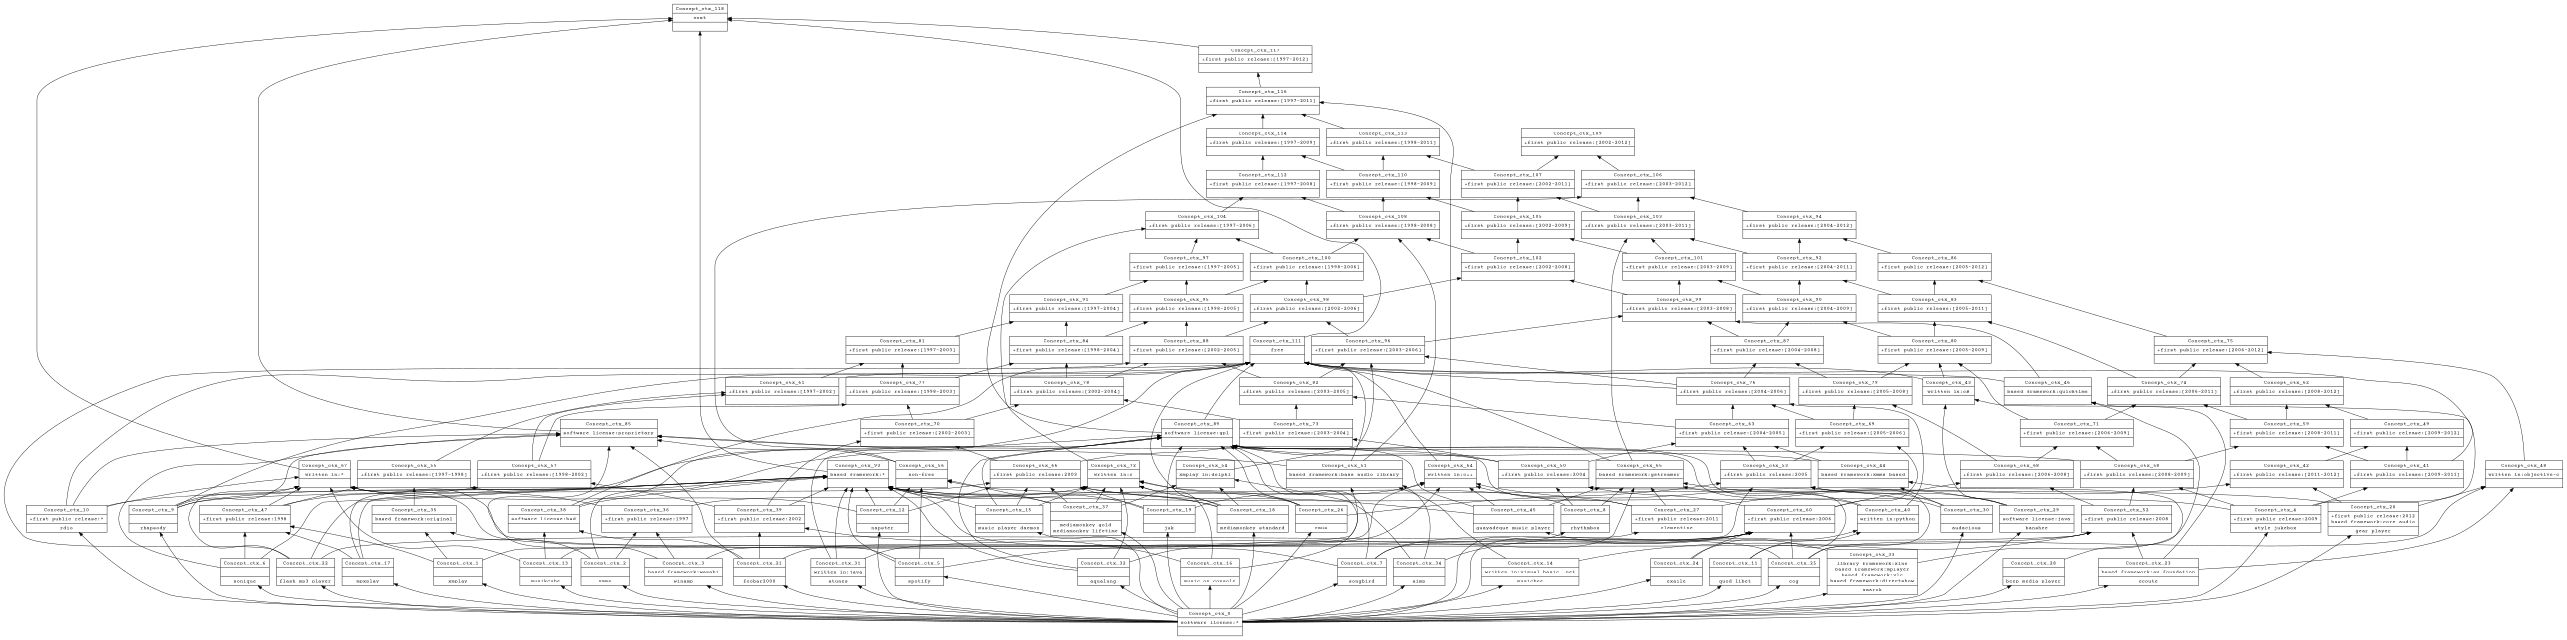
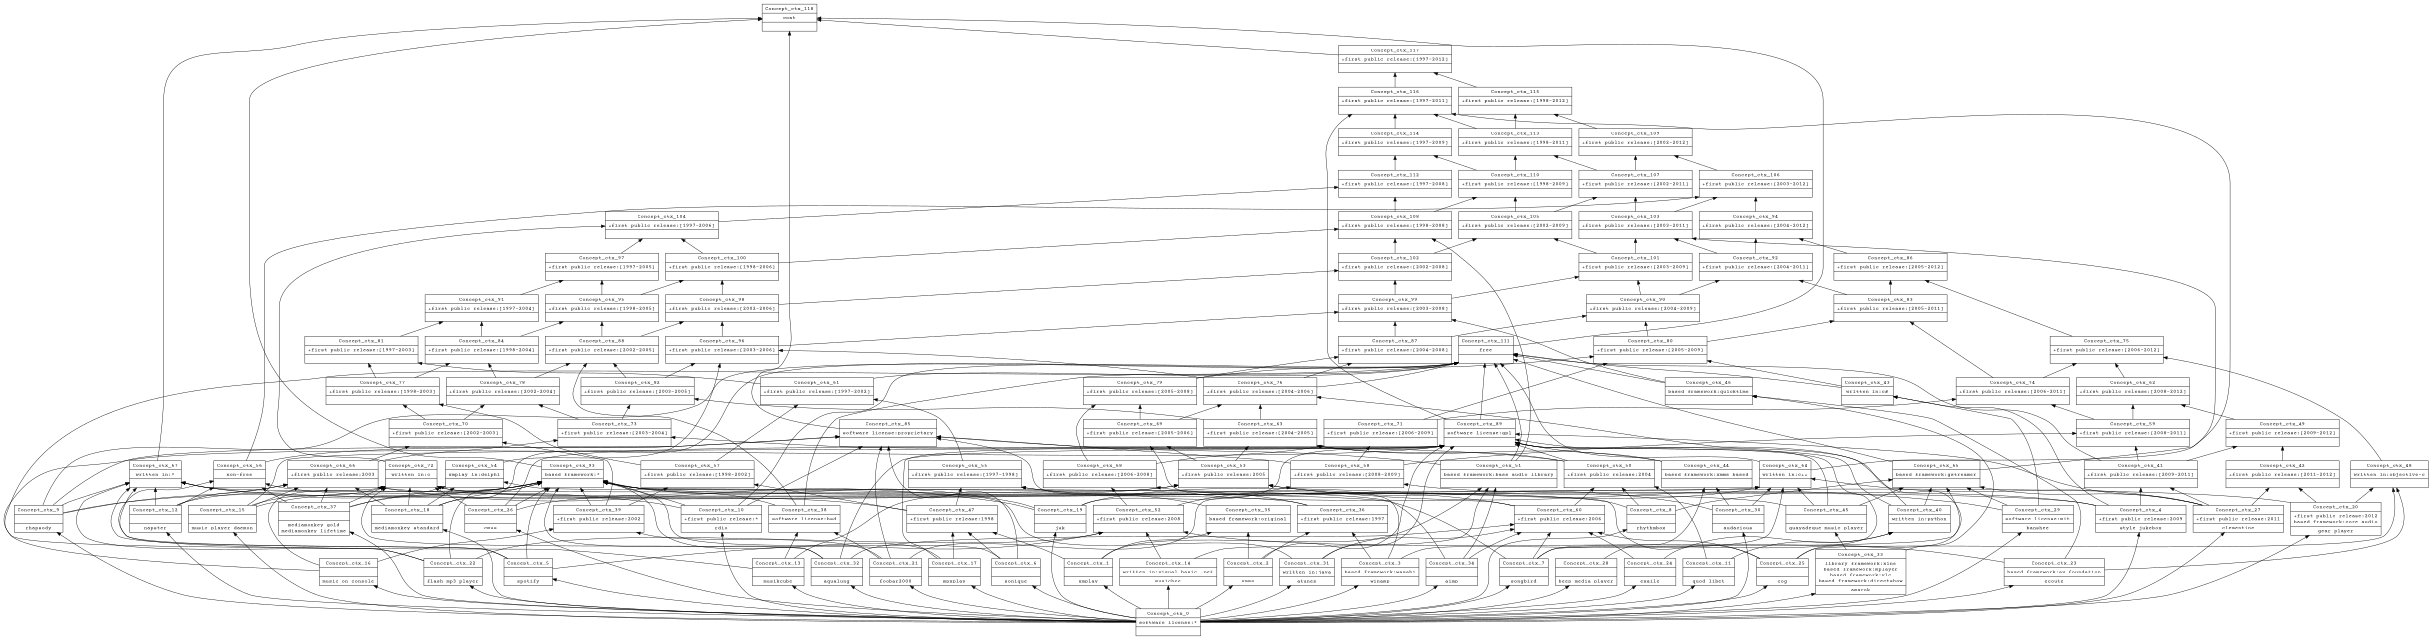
none -> (1515, 101)
none -> (2193, 498)
(2037, 519) -> (2038, 519)
